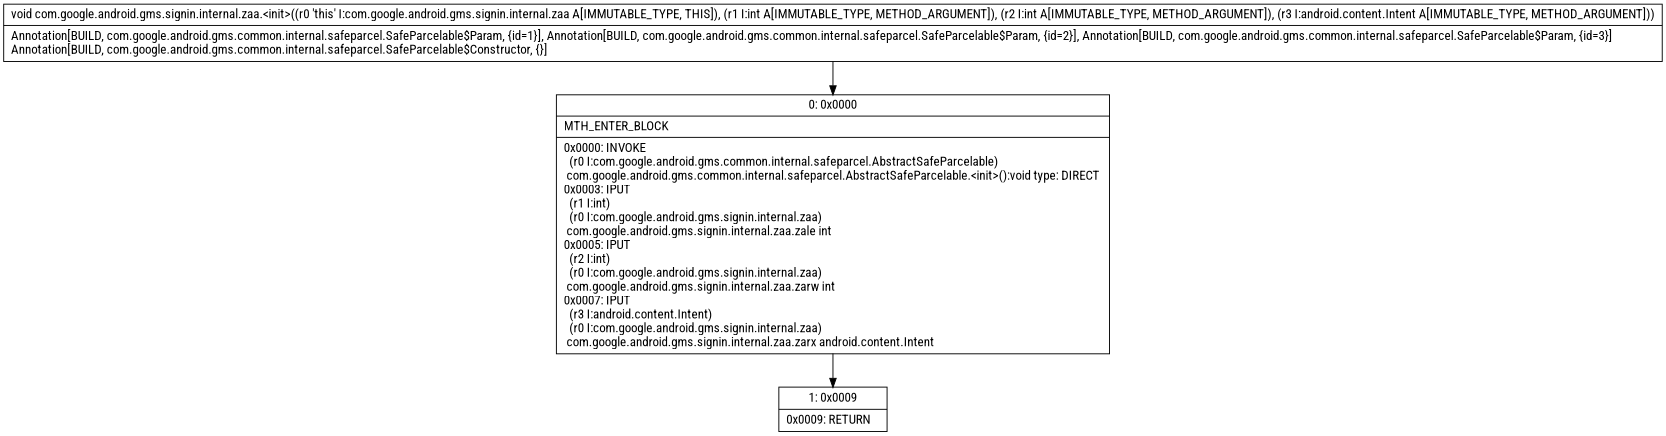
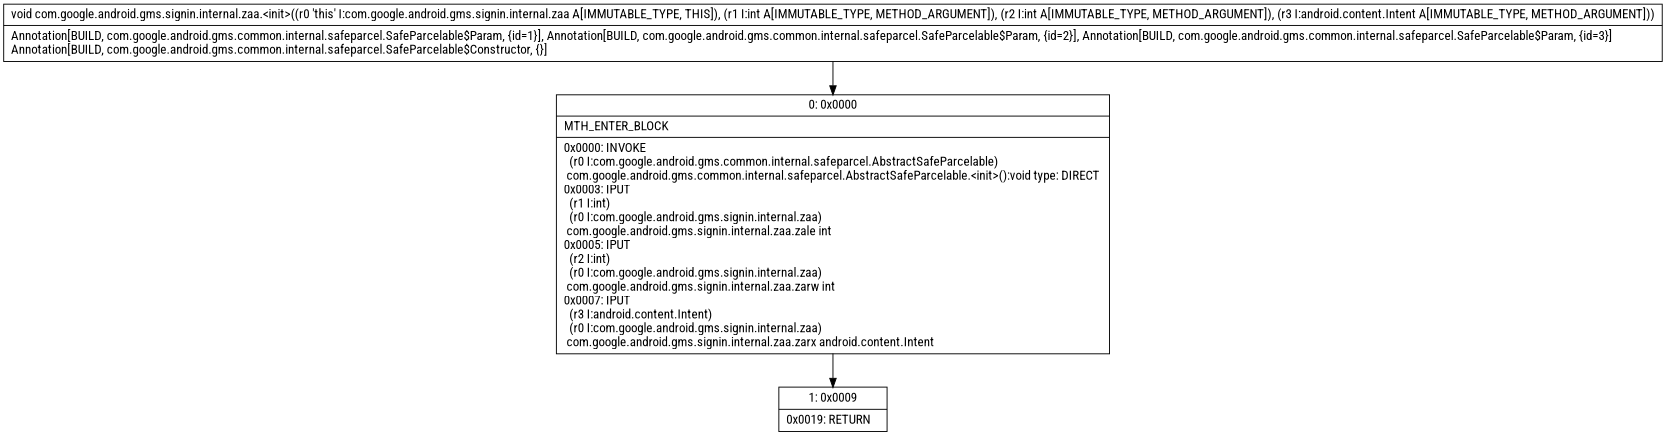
(833, 420) -> (833, 420)
